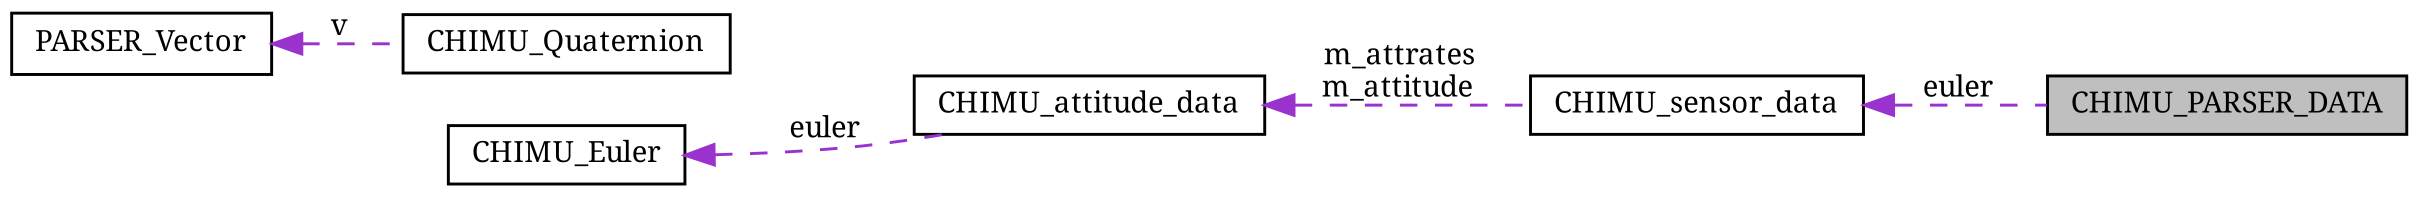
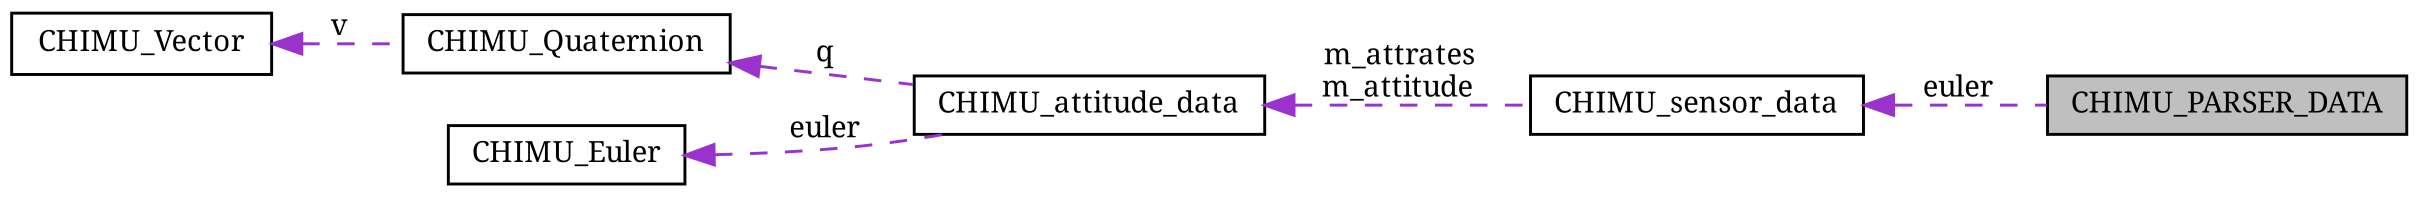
(142, 44) -> (142, 44)
none -> (836, 75)
